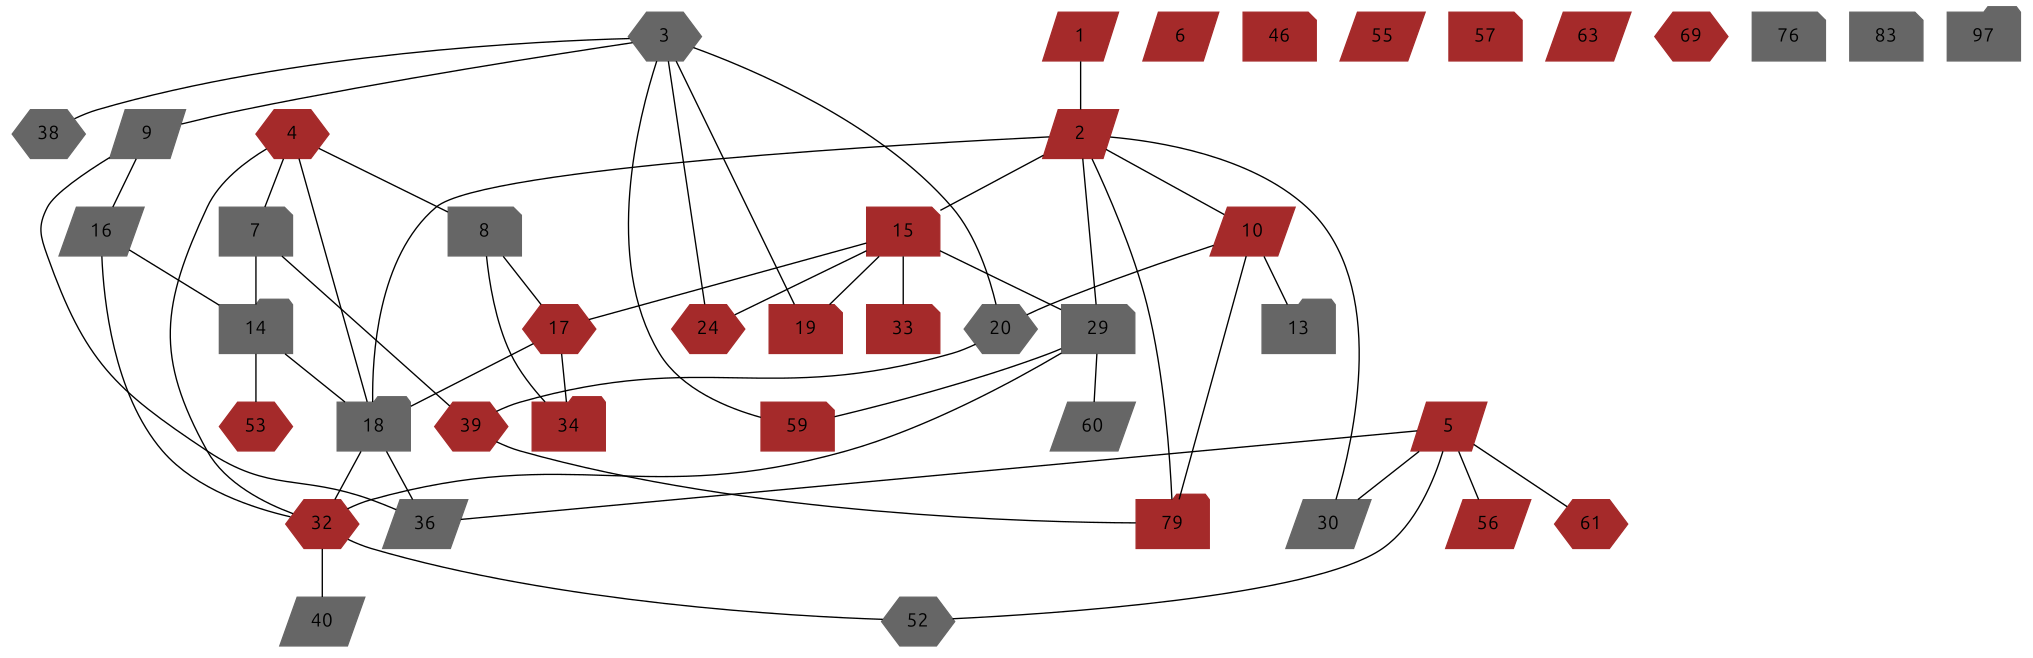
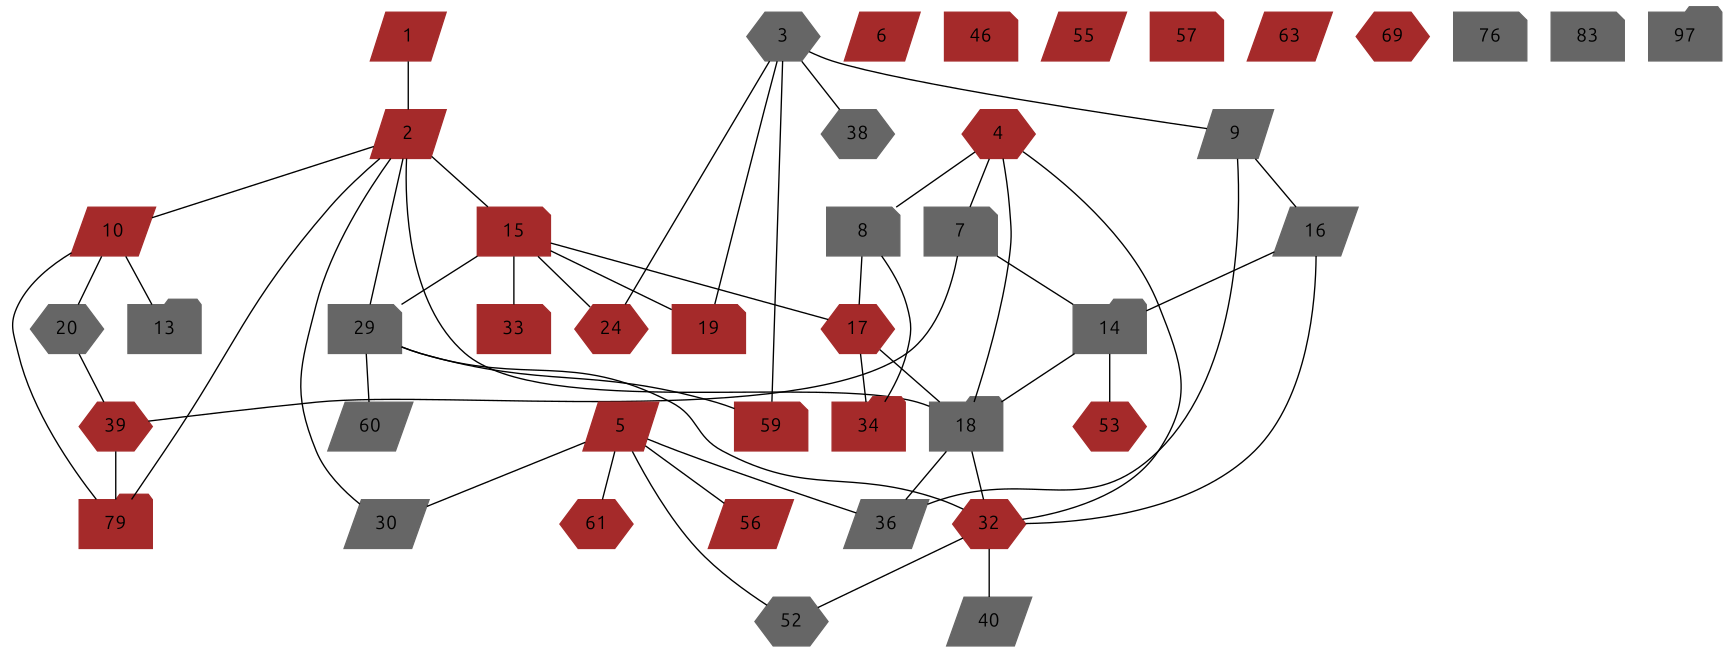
(869, 136) -> none
